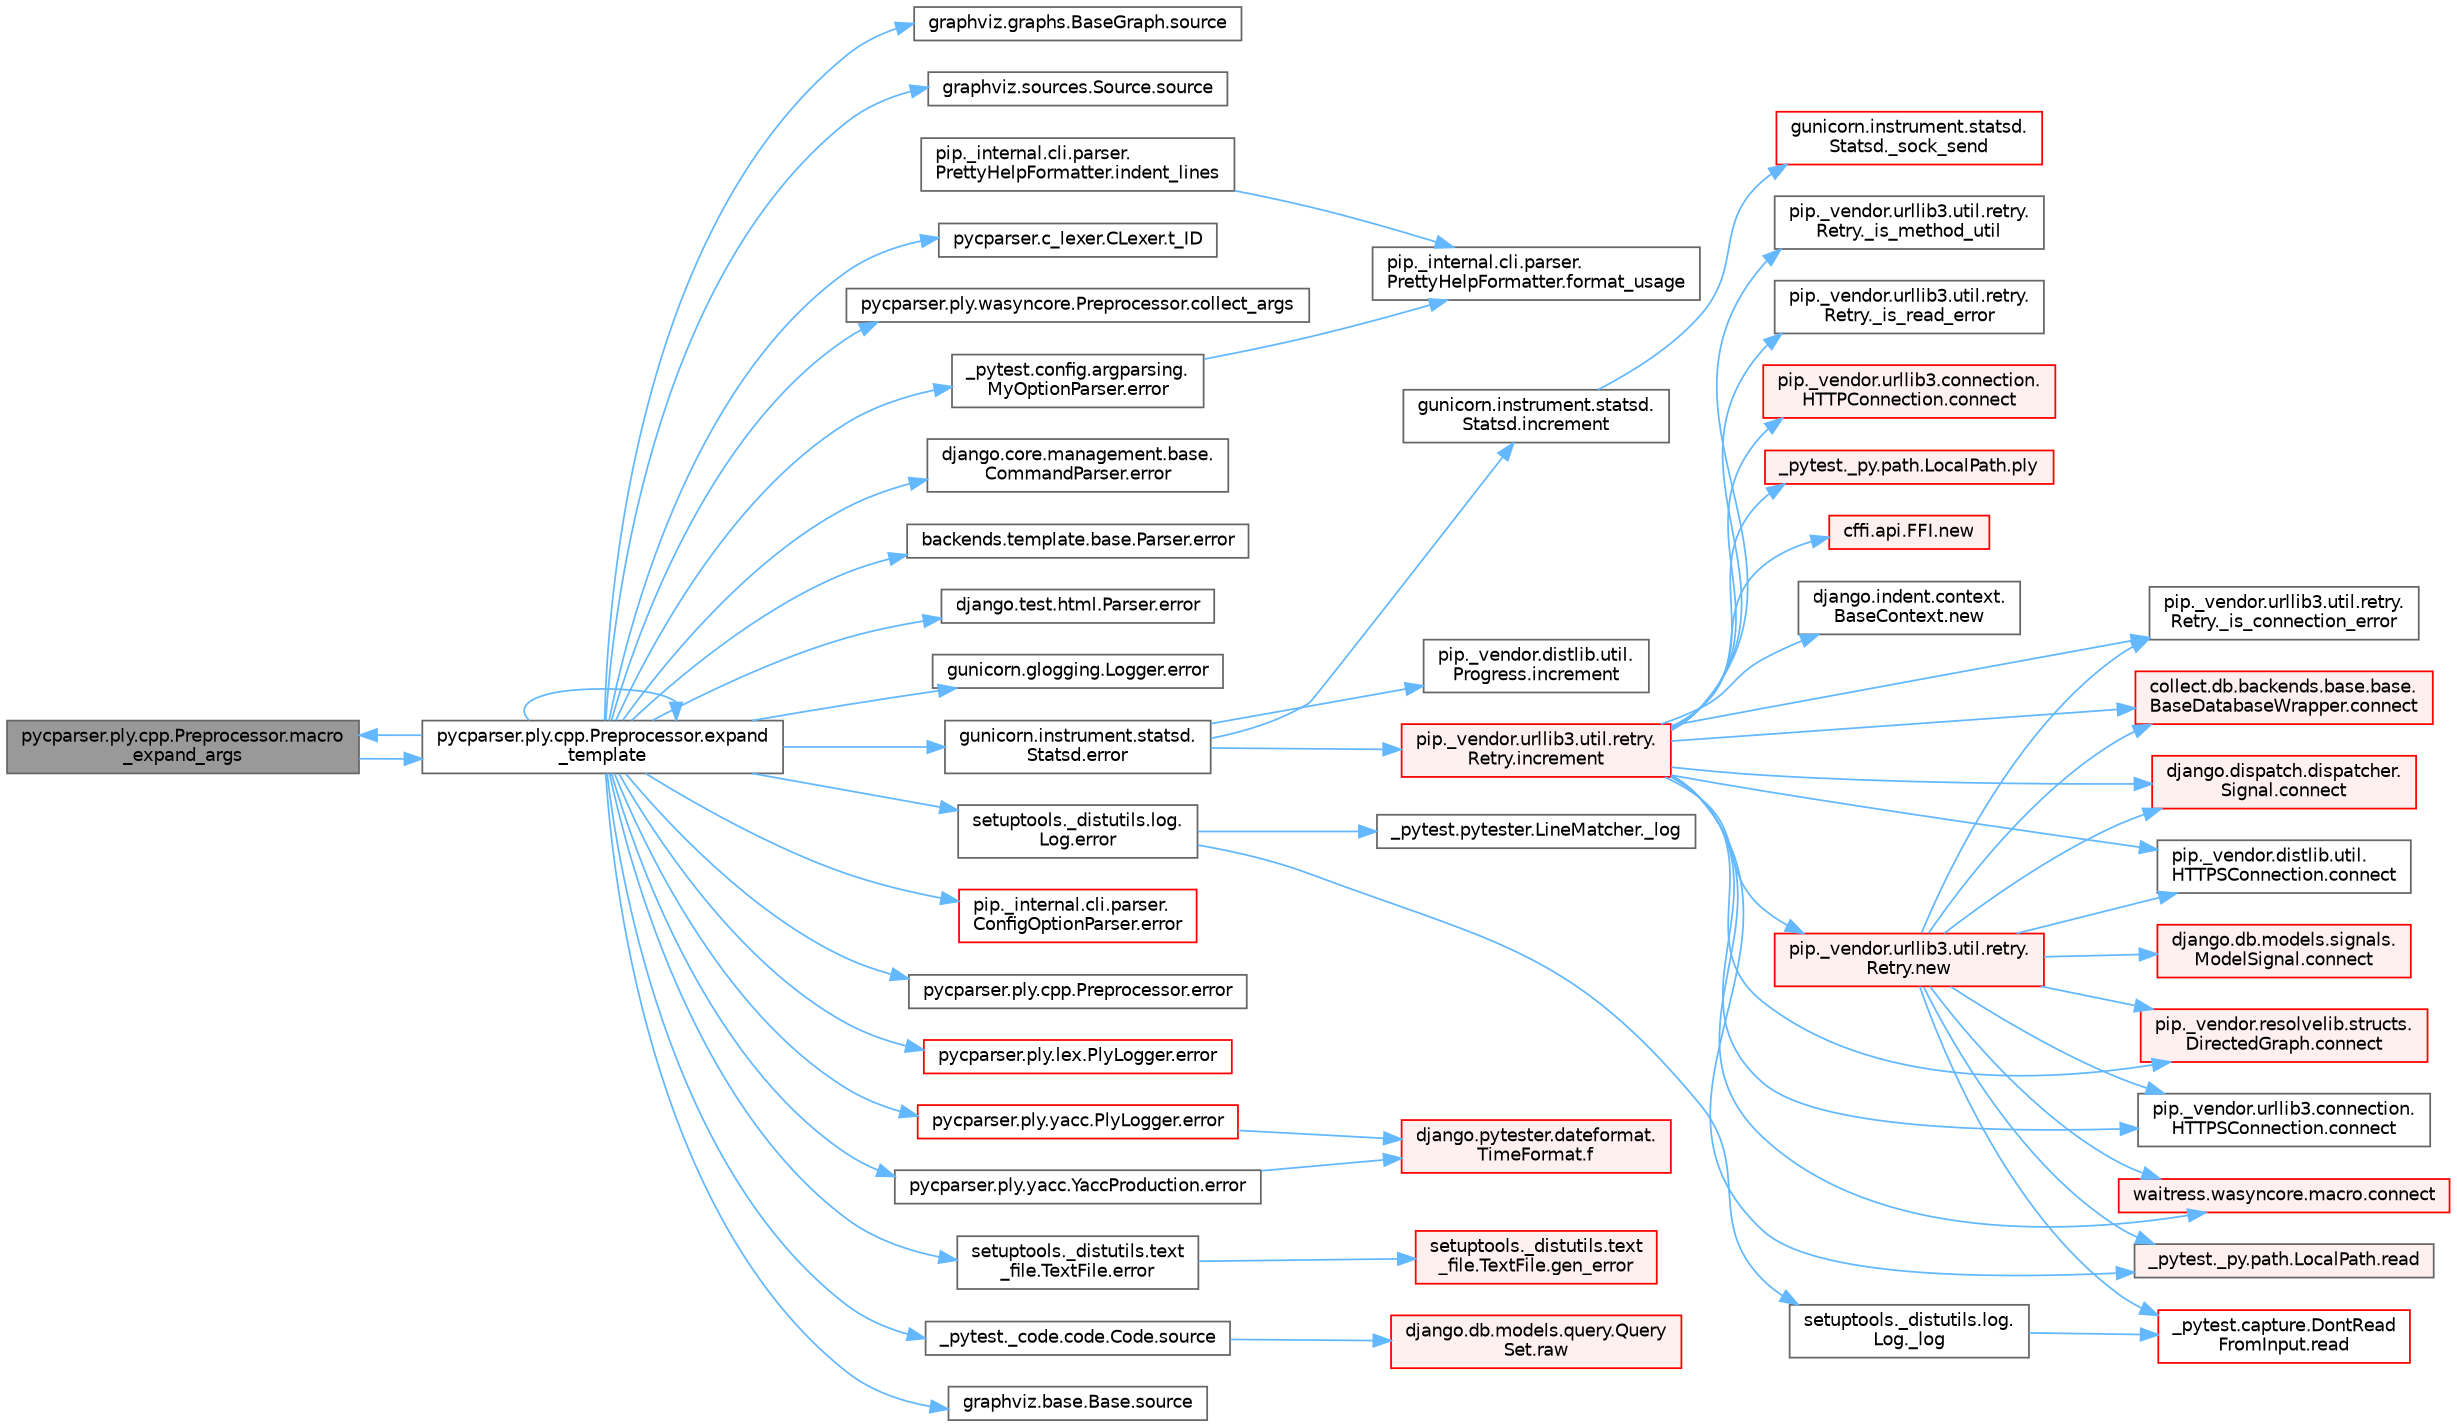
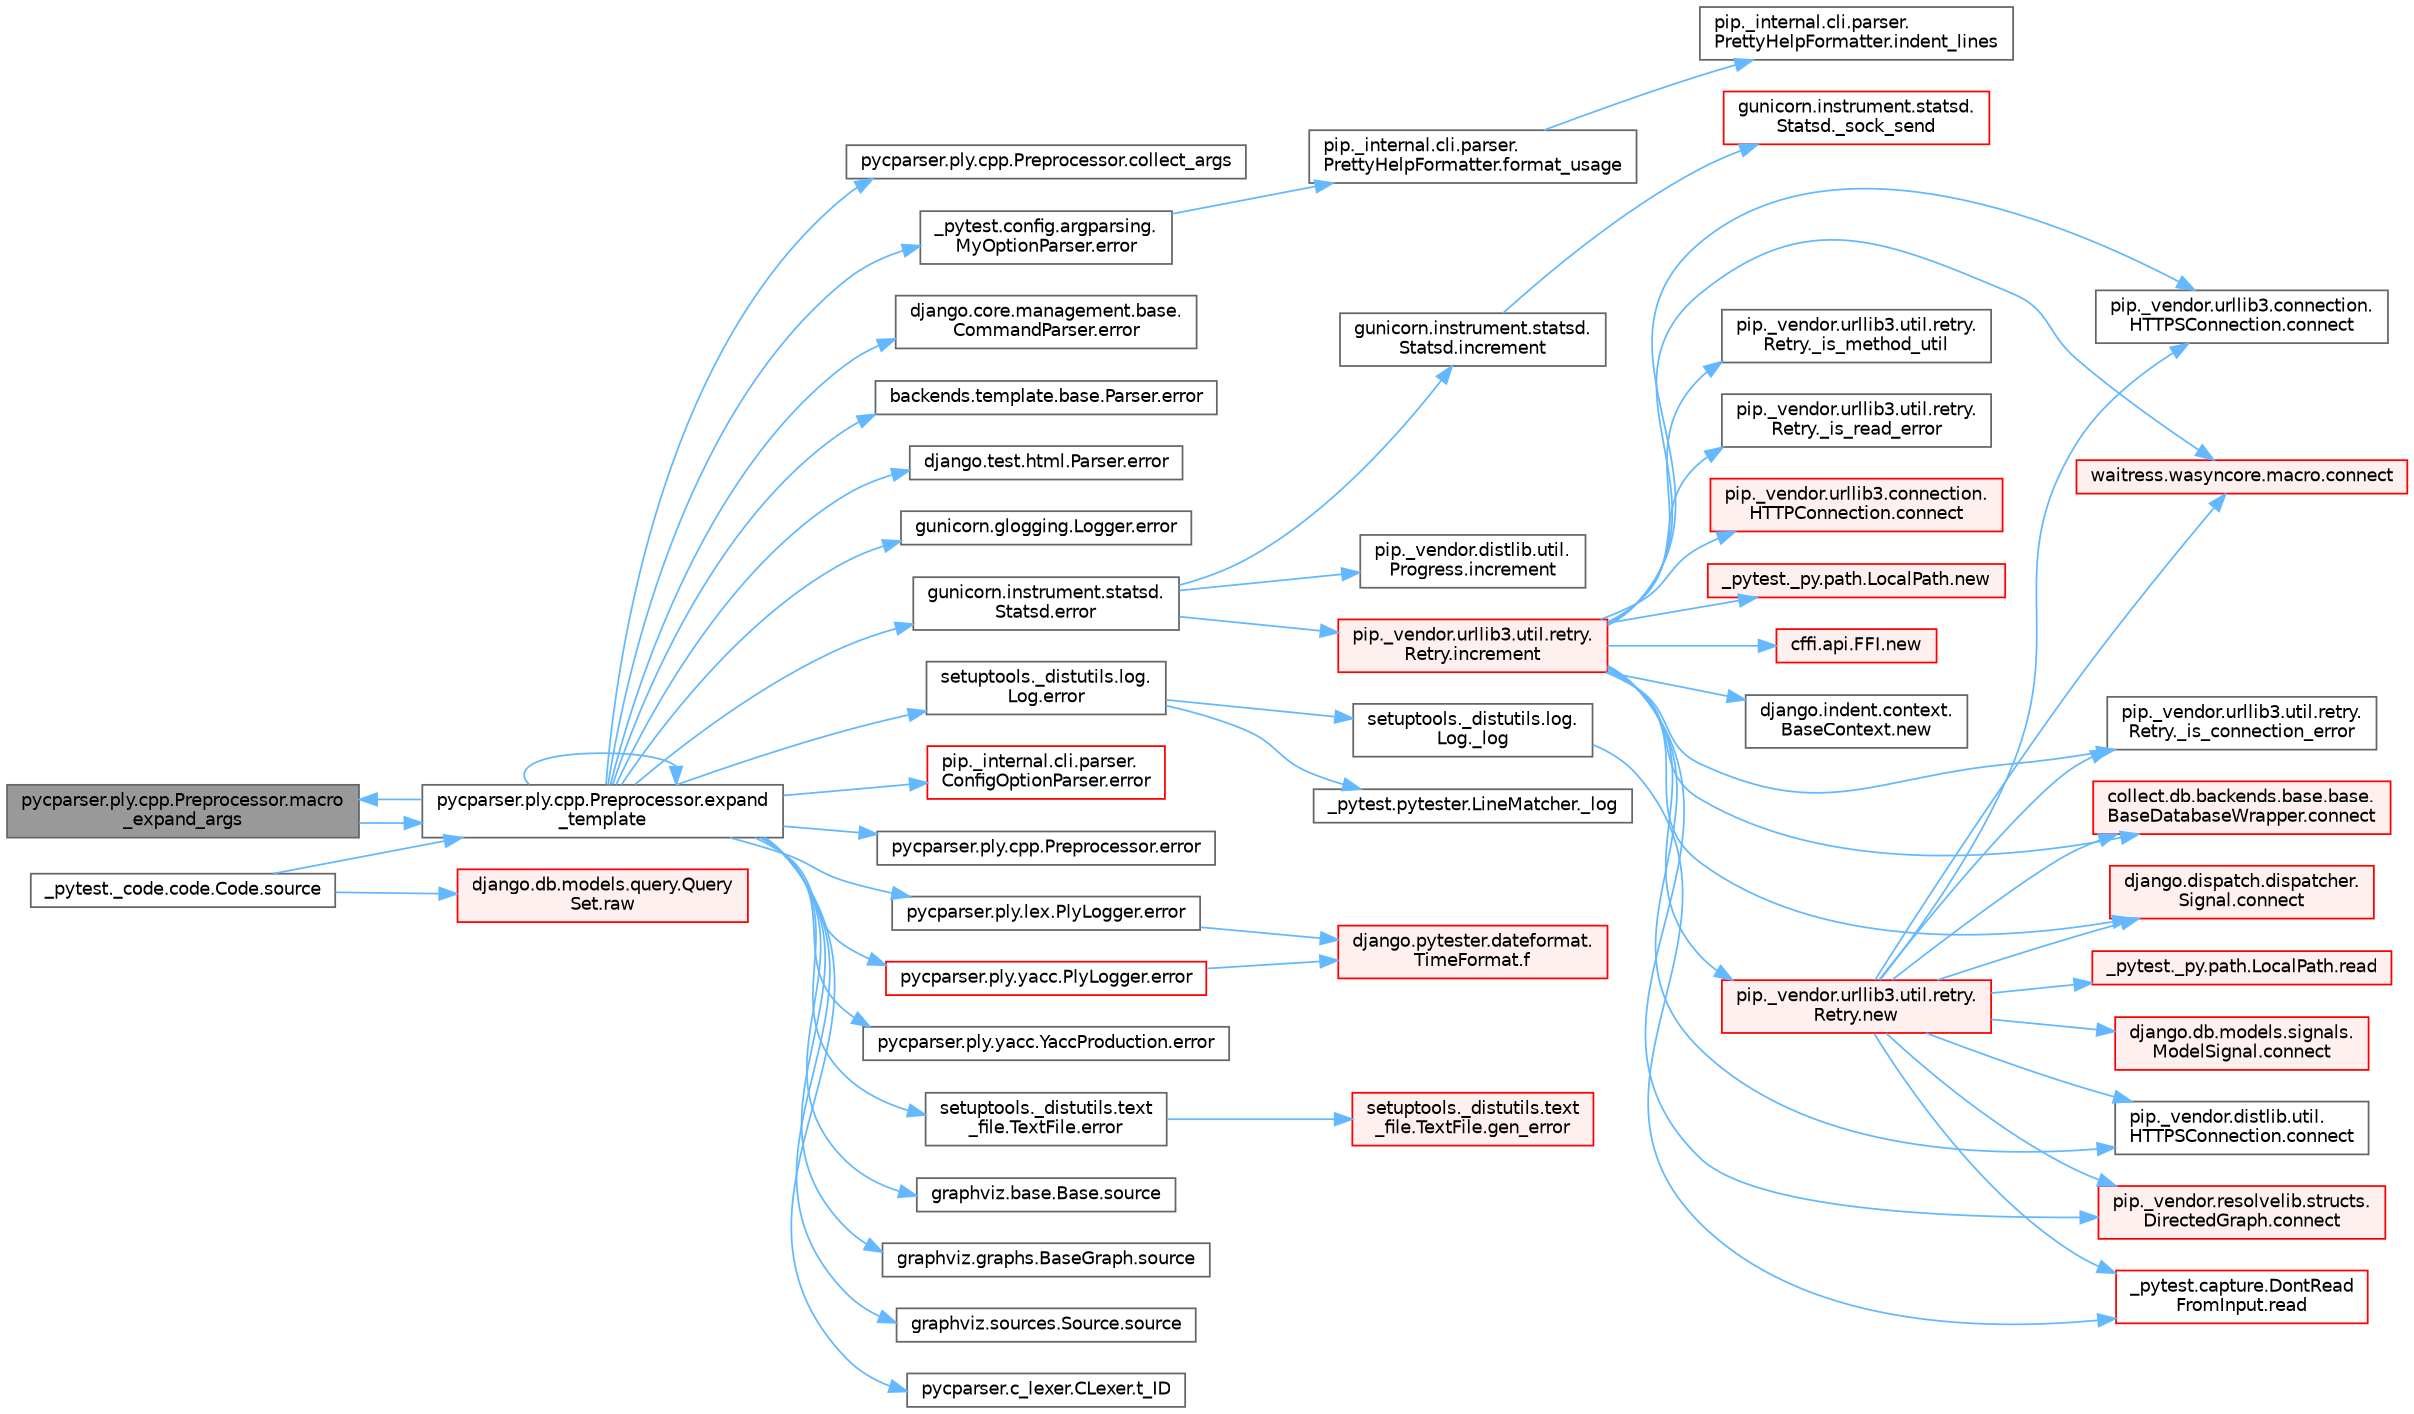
(1336, 213) -> (1639, 96)
(1078, 305) -> (1046, 162)
(1909, 467) -> (1857, 581)
(1078, 1057) -> (1046, 913)
(692, 1094) -> (359, 857)
(1322, 1165) -> (1261, 933)
(1747, 1210) -> none
(2284, 1261) -> (2242, 968)
